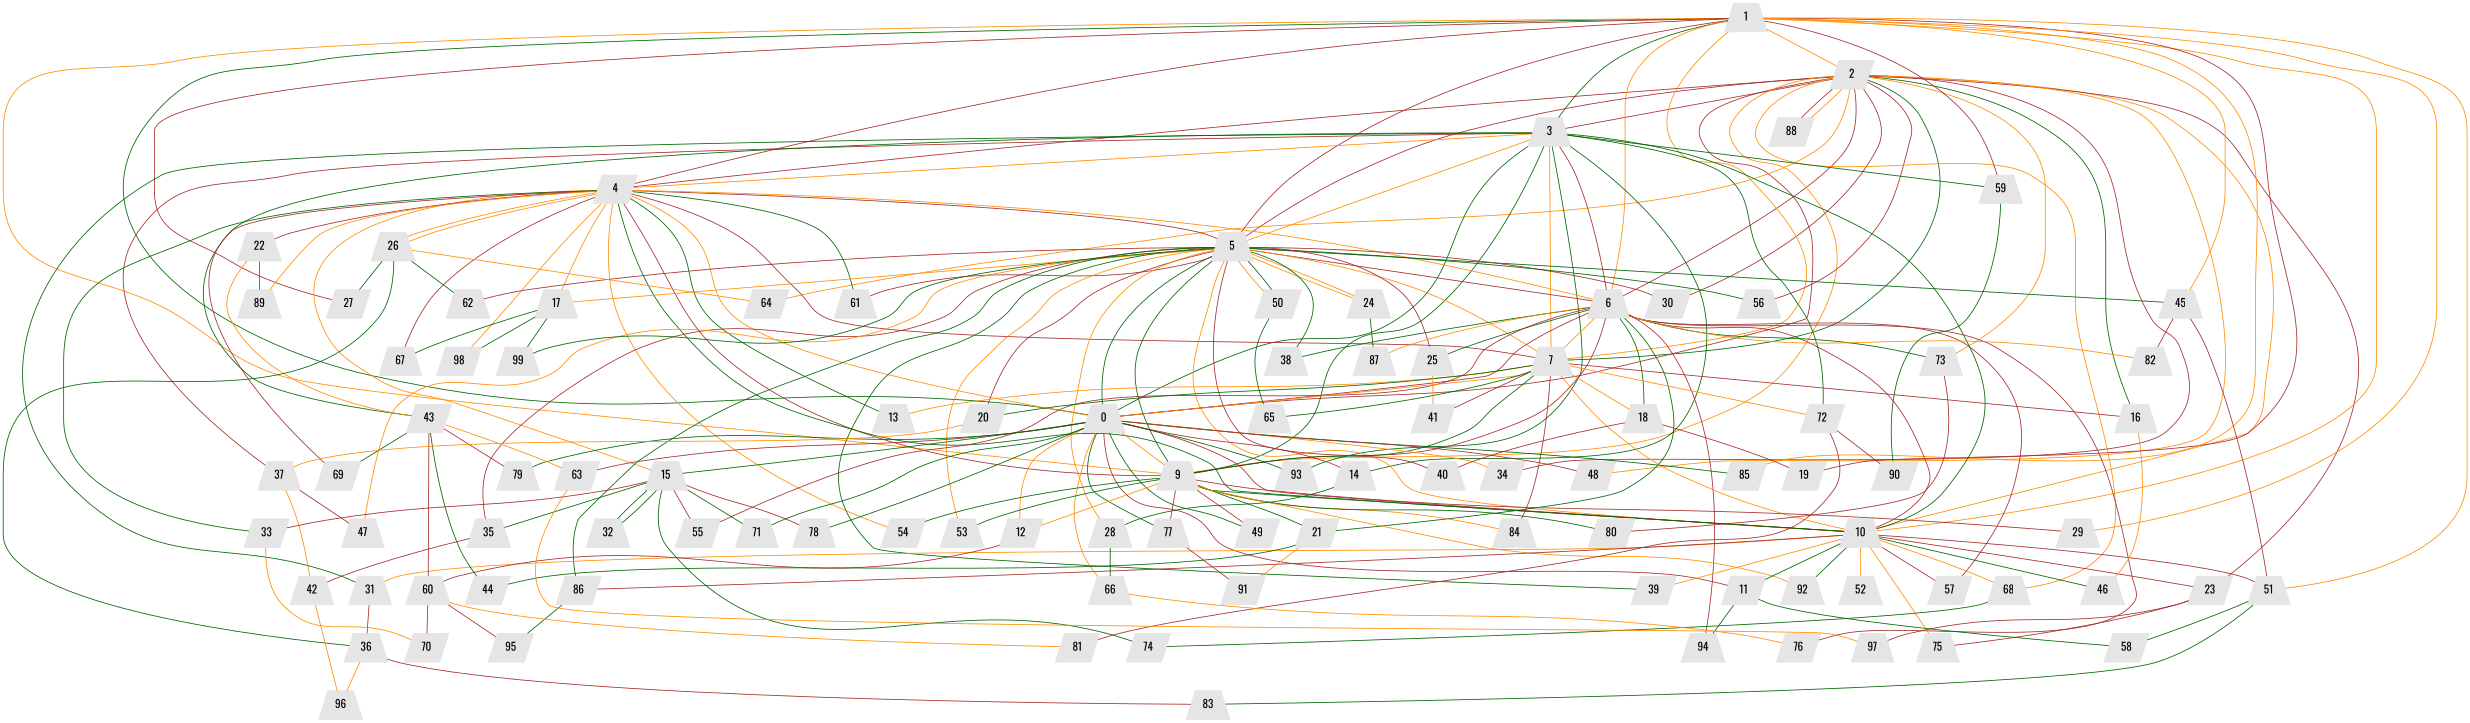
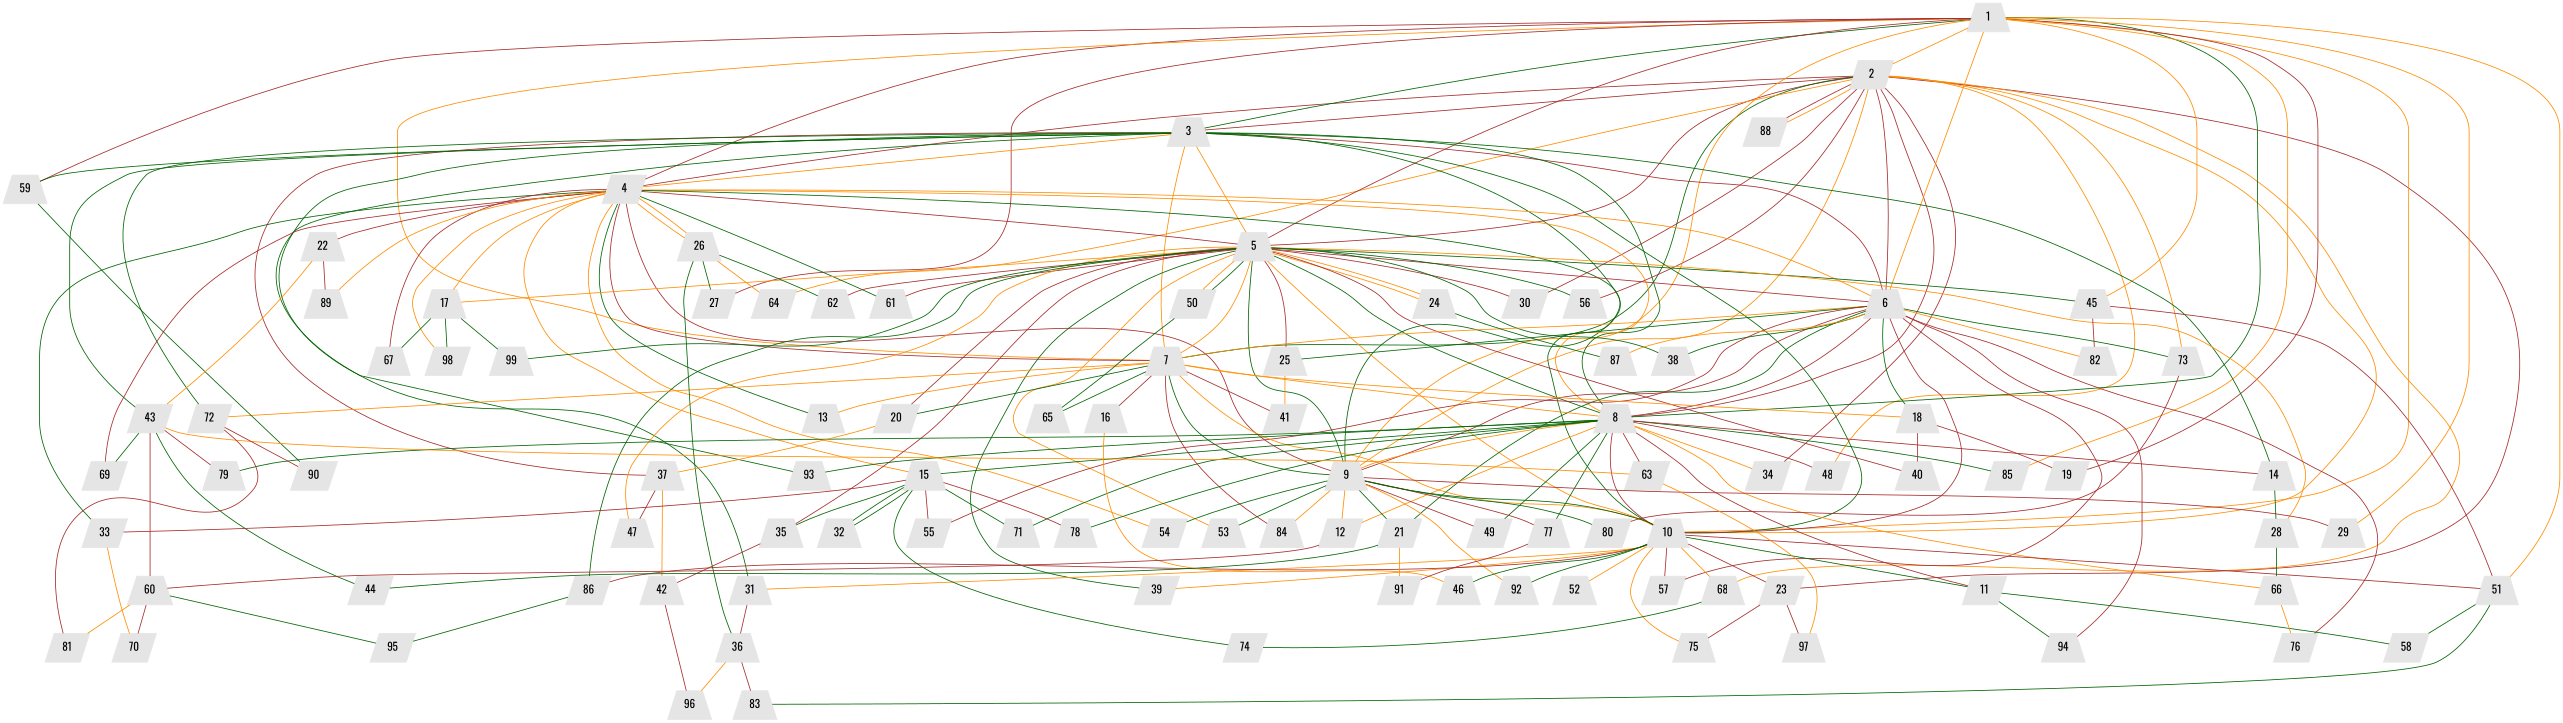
(2087, 168) -> none
(1104, 419) -> (1615, 419)
(472, 621) -> (273, 620)
(327, 650) -> (676, 648)
